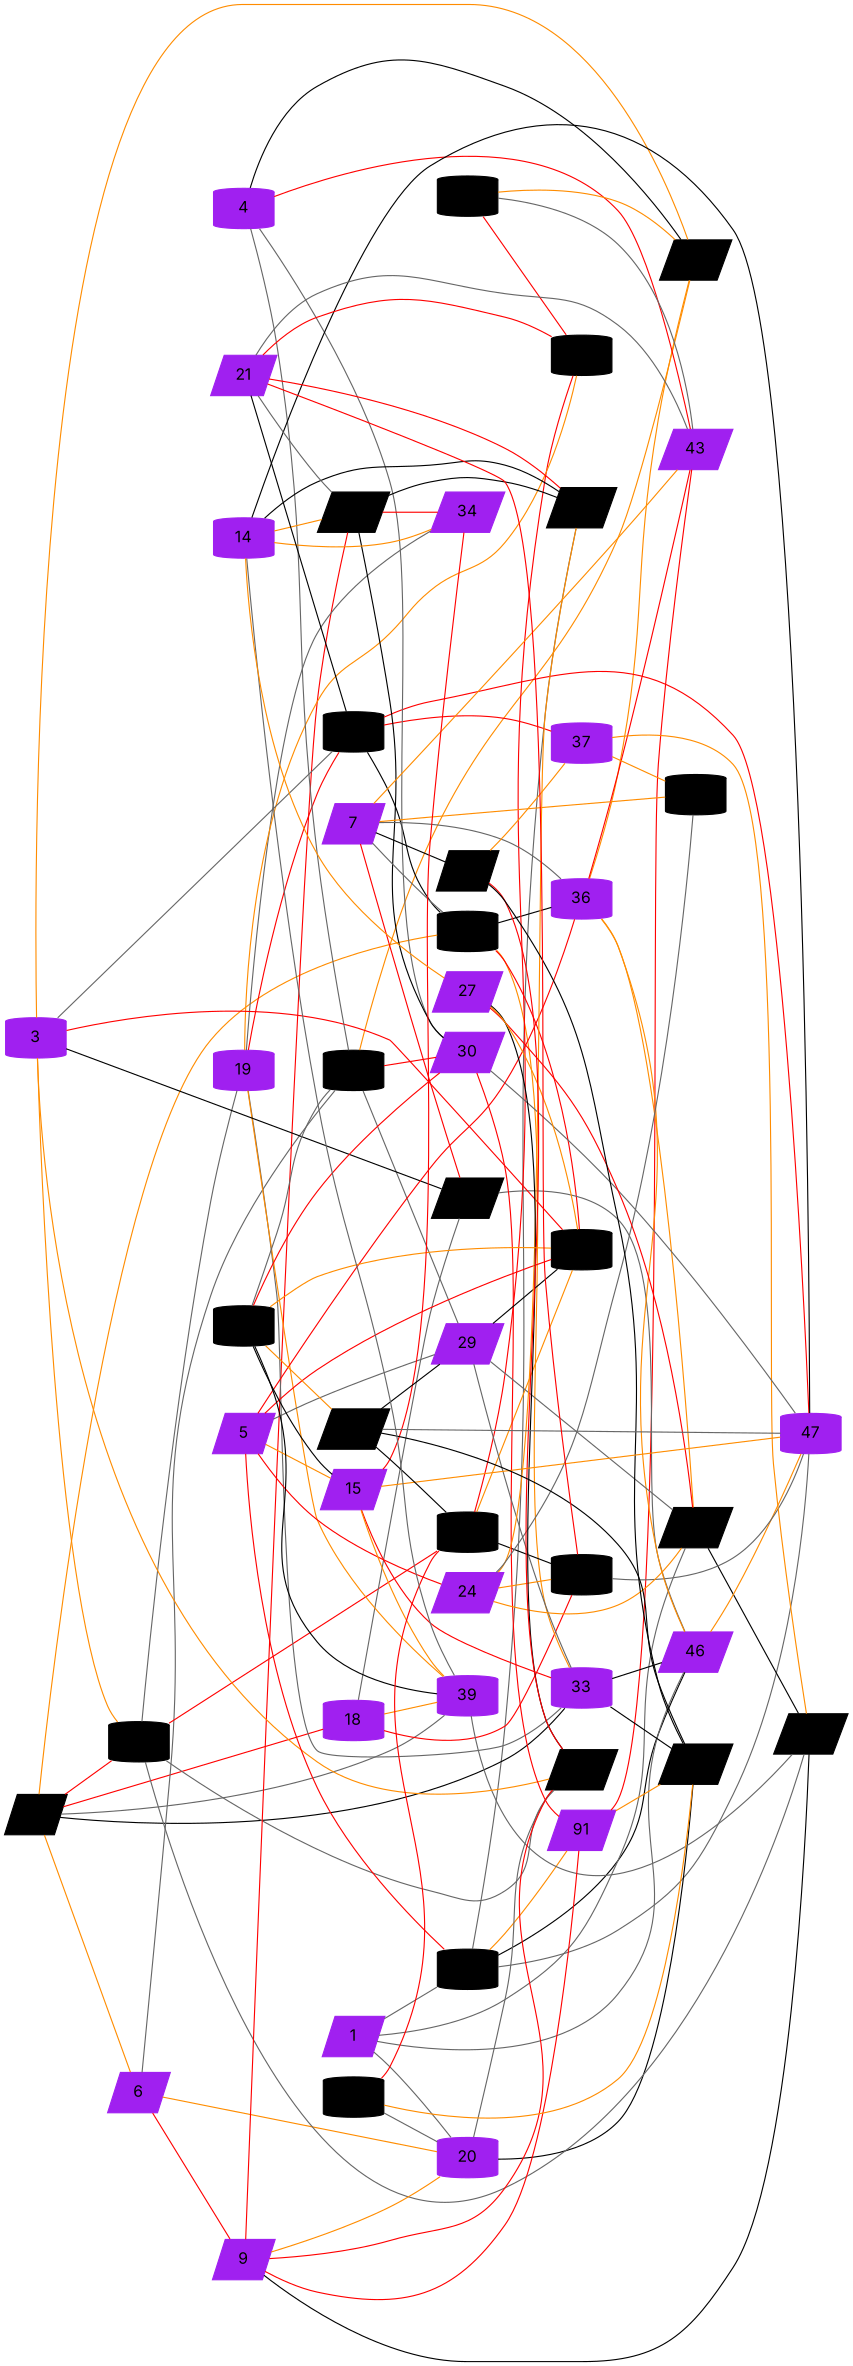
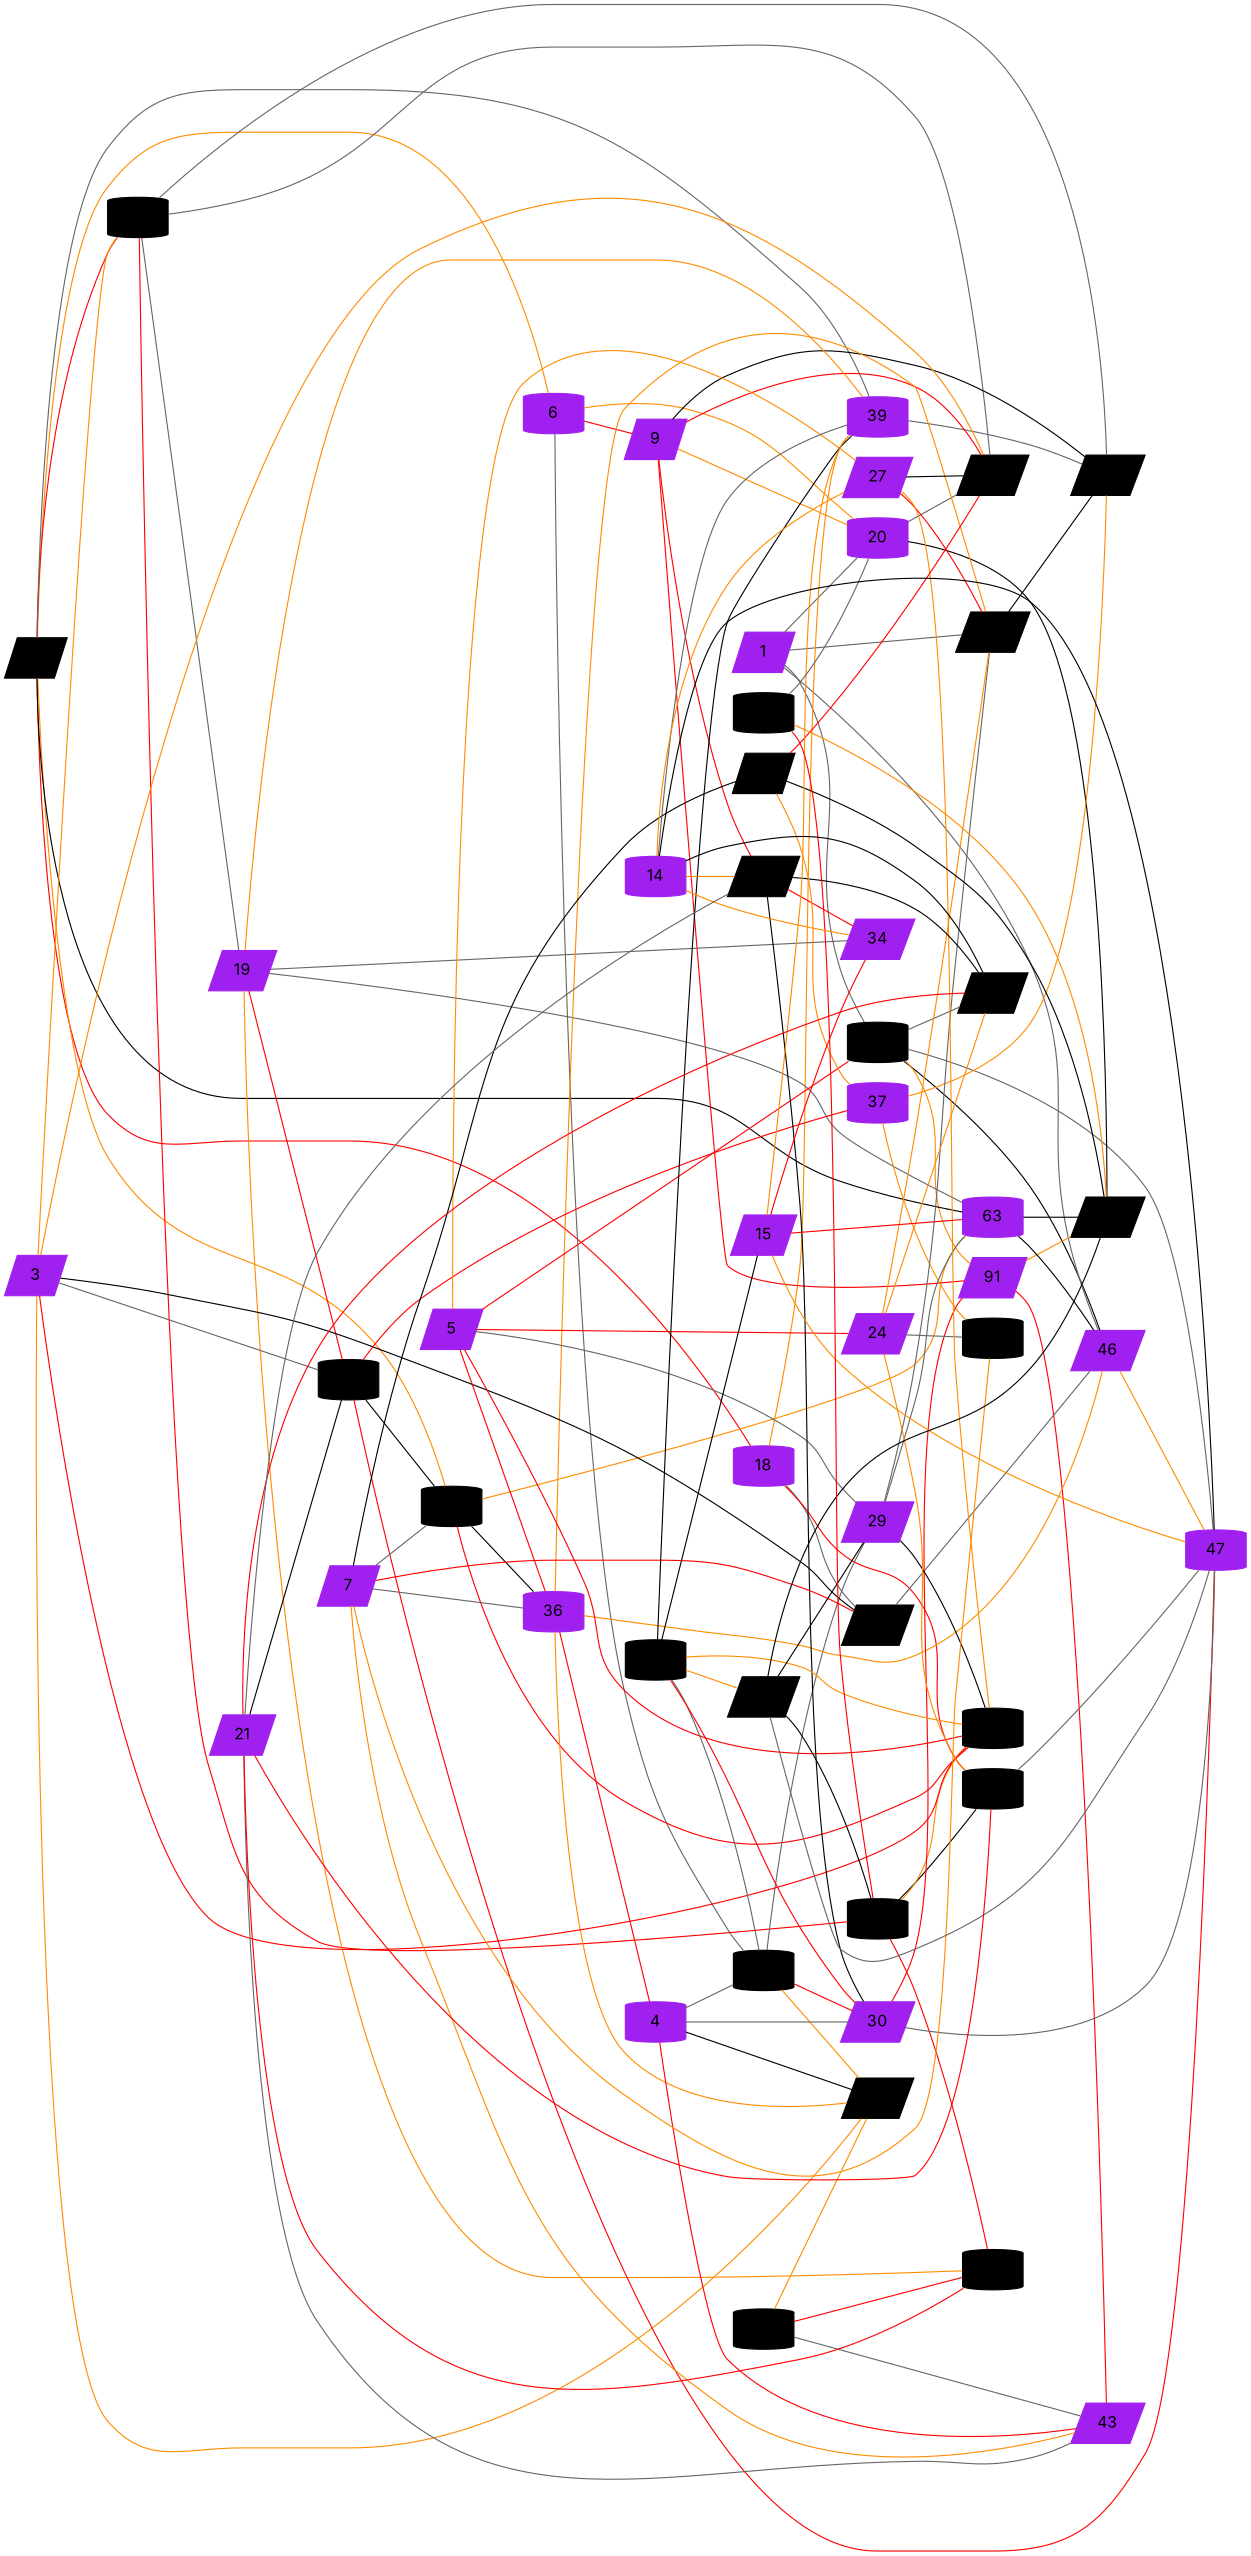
(640, 685) -> (605, 1817)
(36, 1038) -> (36, 1276)
(244, 1070) -> (243, 971)
(298, 1461) -> (471, 659)
(582, 1688) -> (993, 1217)
(139, 2093) -> (554, 414)
